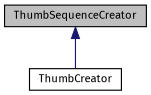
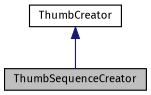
(75, 54) -> (75, 54)
